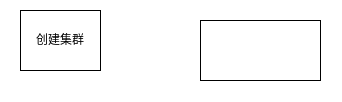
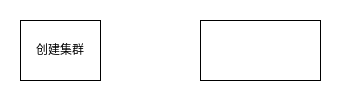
(61, 41) -> (61, 51)
